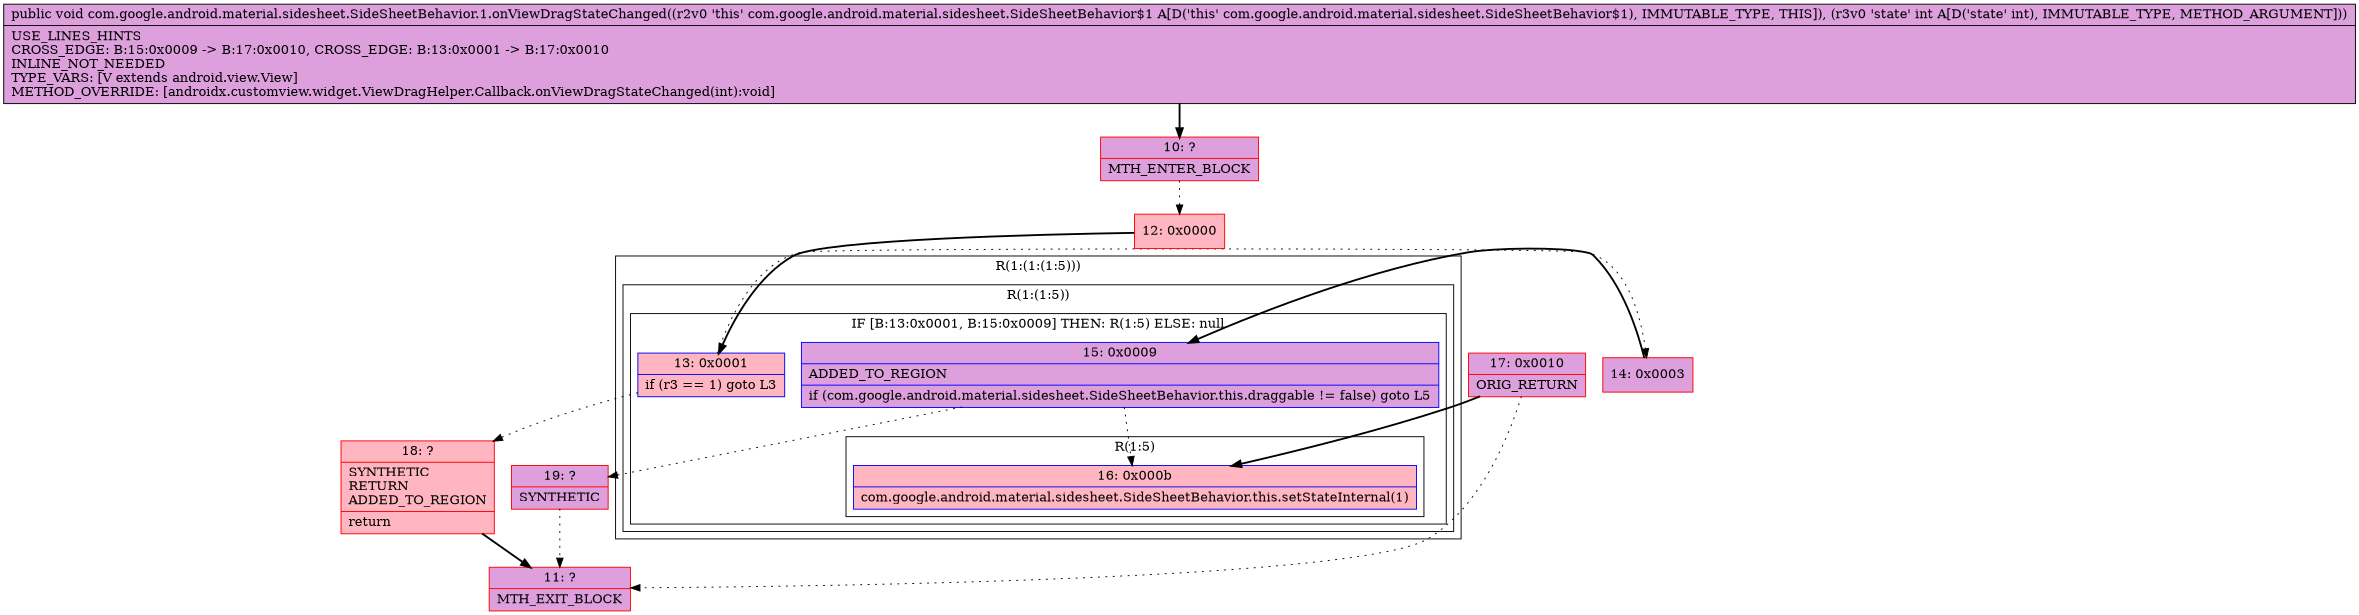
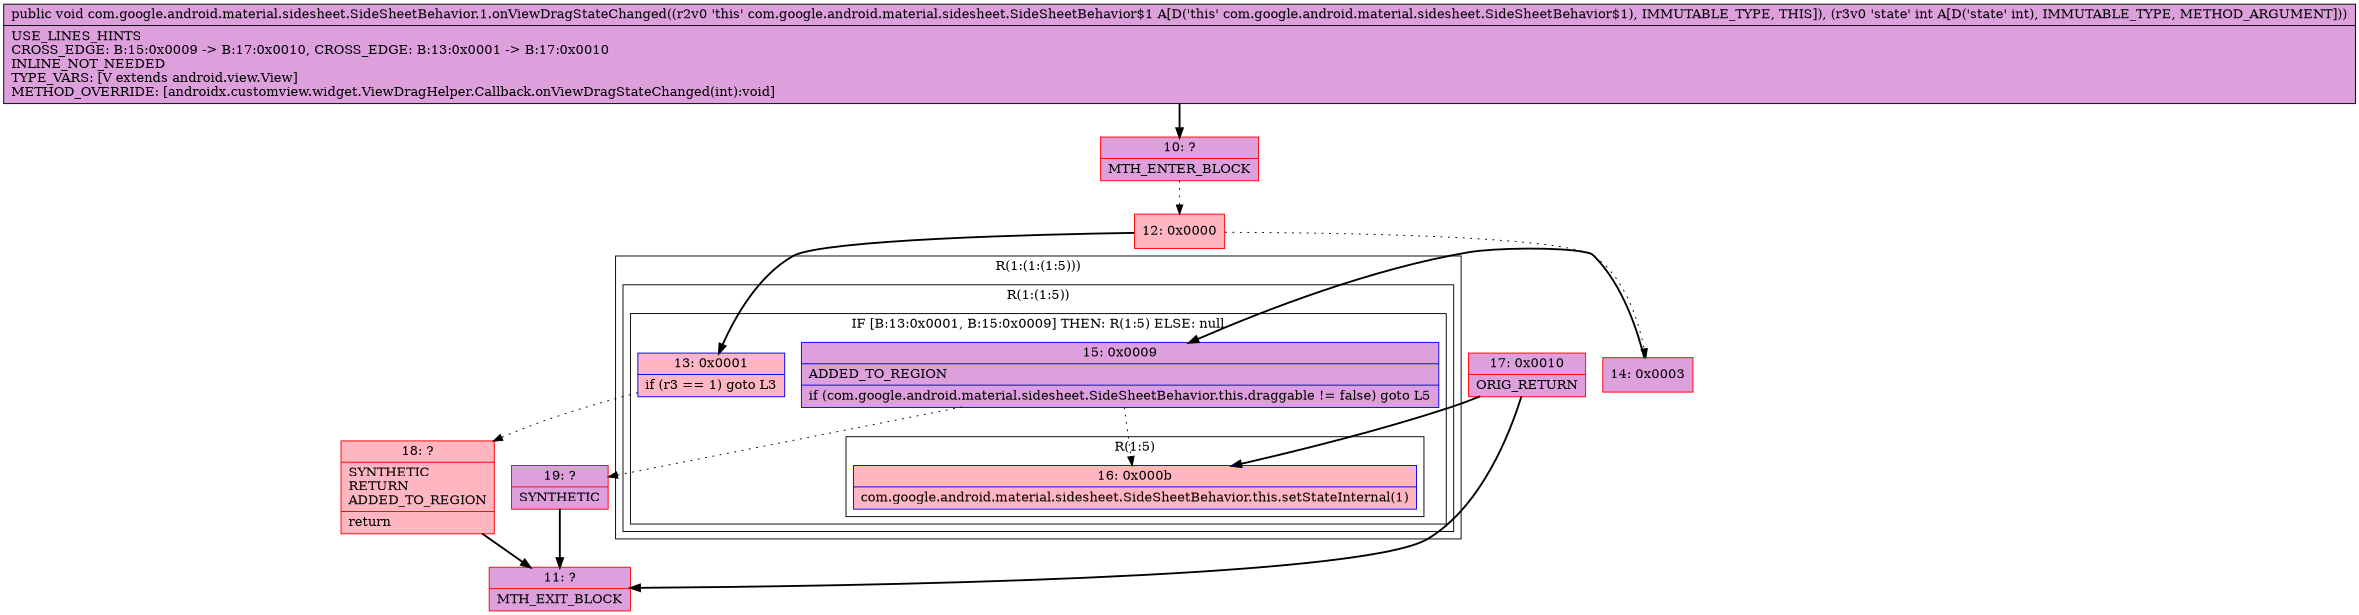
(1185, 249) -> (1464, 238)
(560, 533) -> (560, 533)
(1122, 576) -> (1122, 576)
